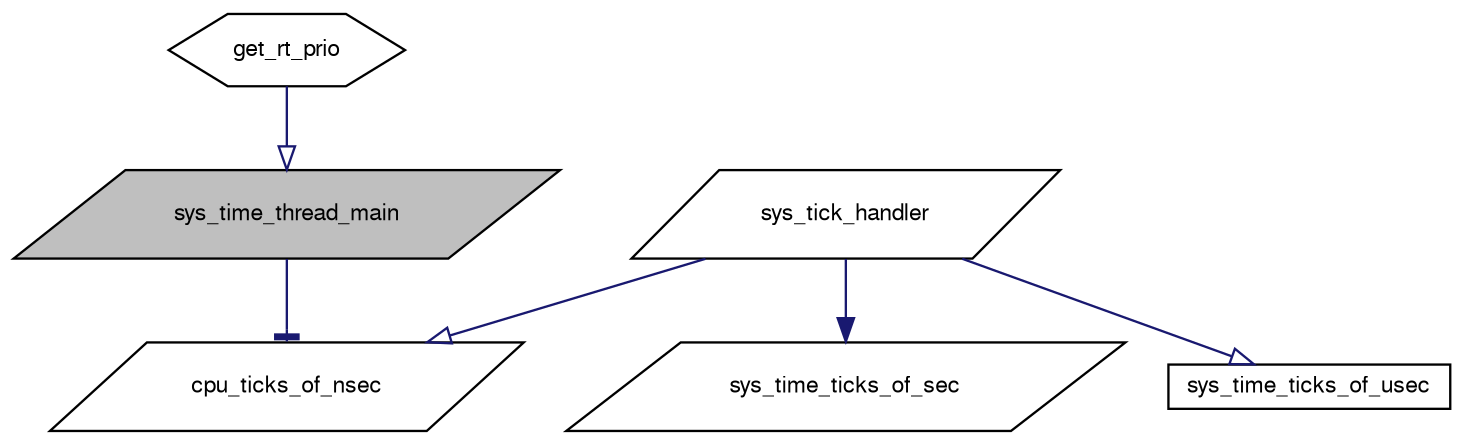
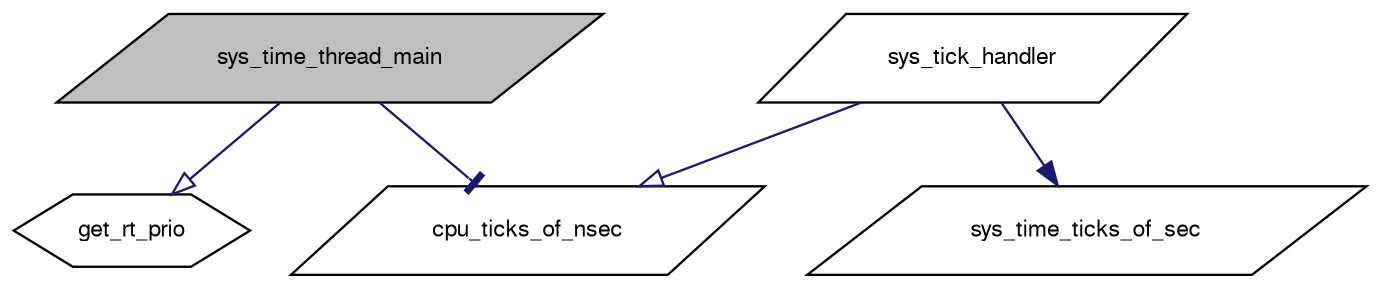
(287, 116) -> (235, 141)
(1309, 387) -> none
